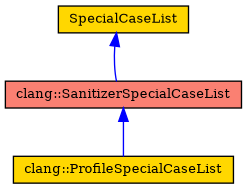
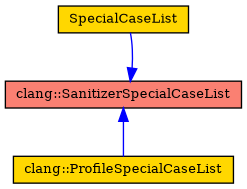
(115, 64) -> (132, 50)
